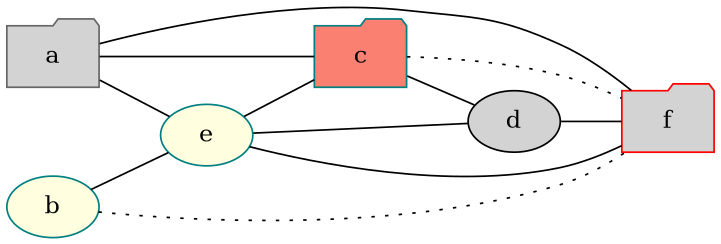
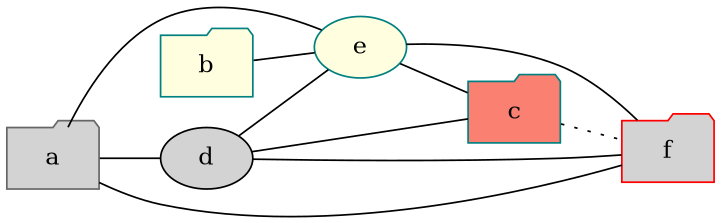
(207, 57) -> (130, 158)
(53, 207) -> (207, 66)
(367, 217) -> none
